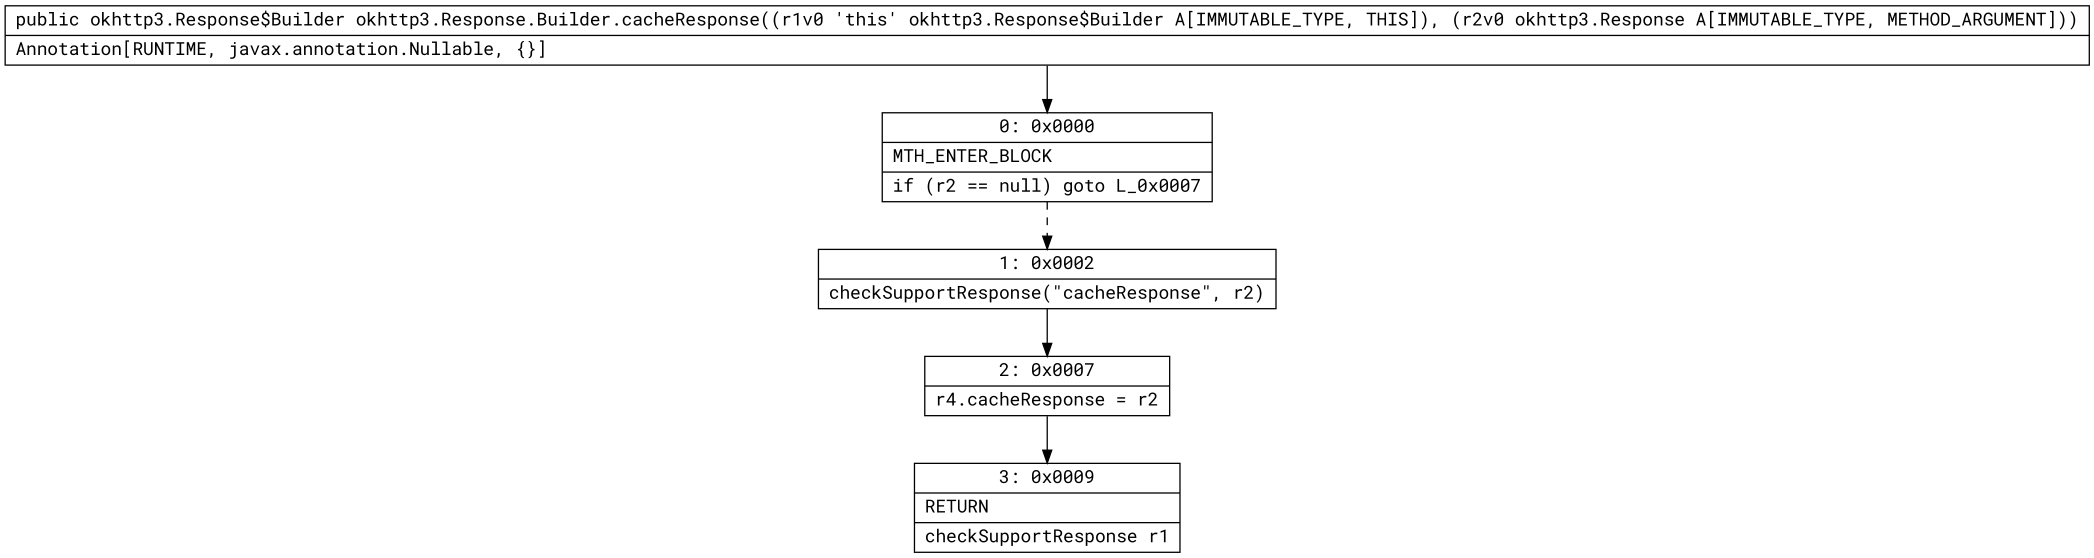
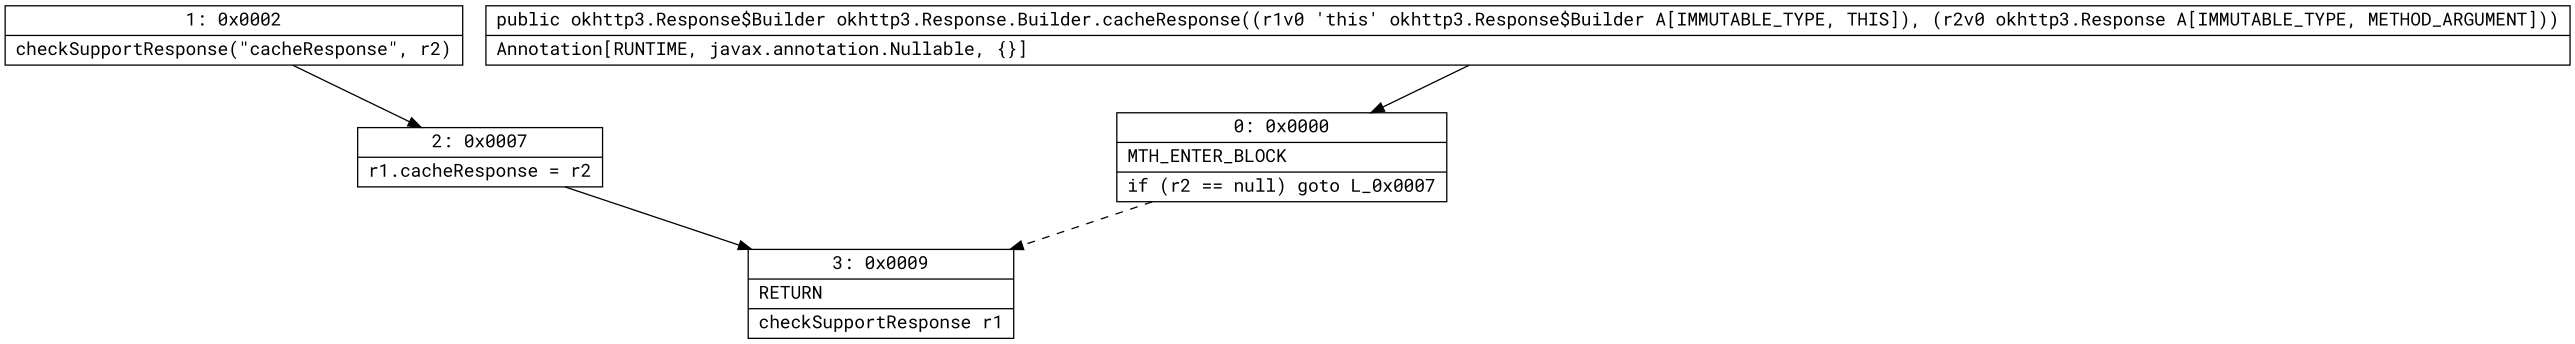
(1047, 219) -> (1087, 224)
(1047, 400) -> (480, 171)
